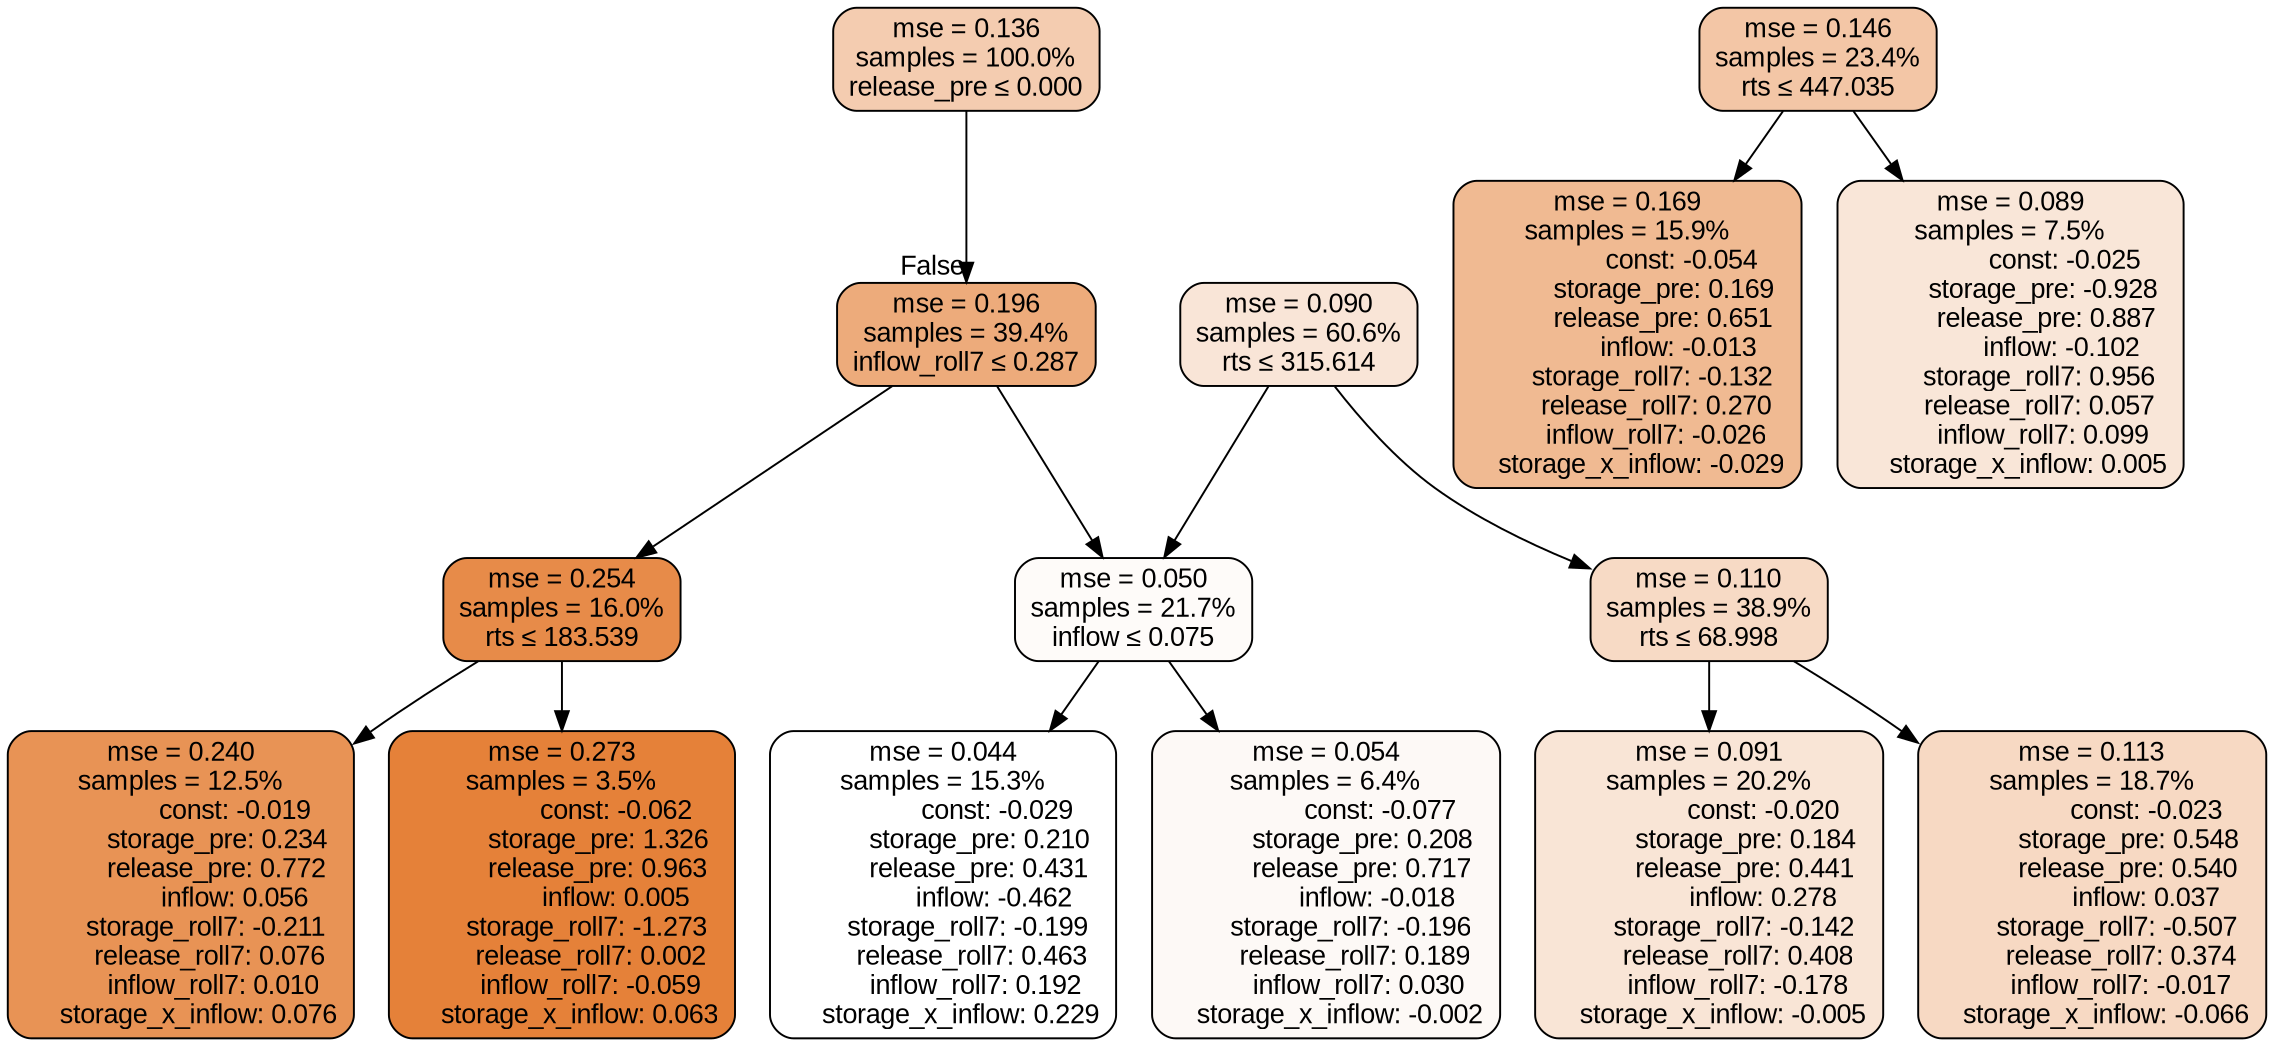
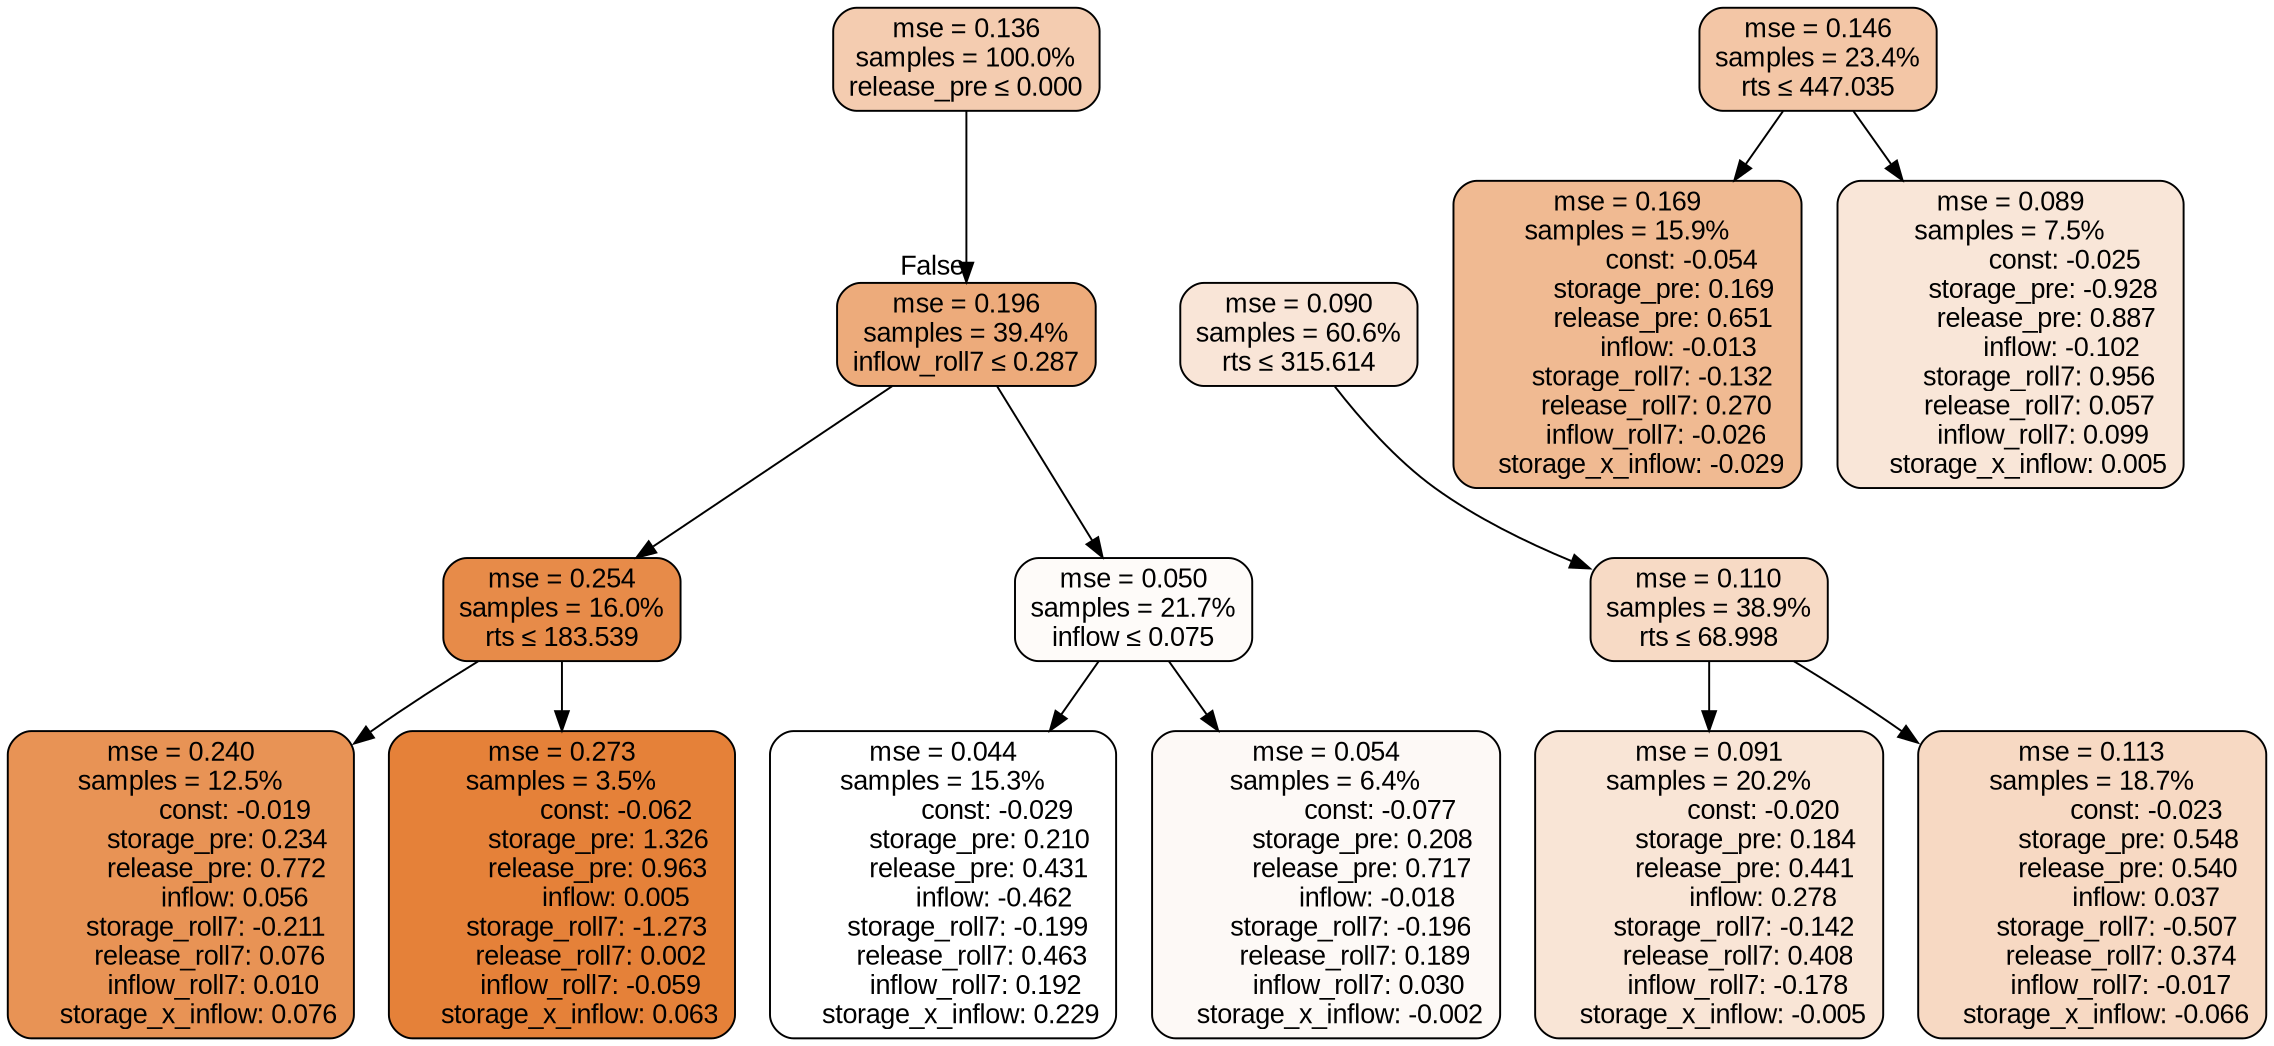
(1222, 463) -> none
